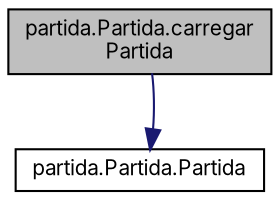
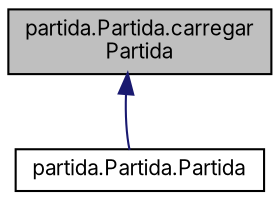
(154, 101) -> (126, 122)
